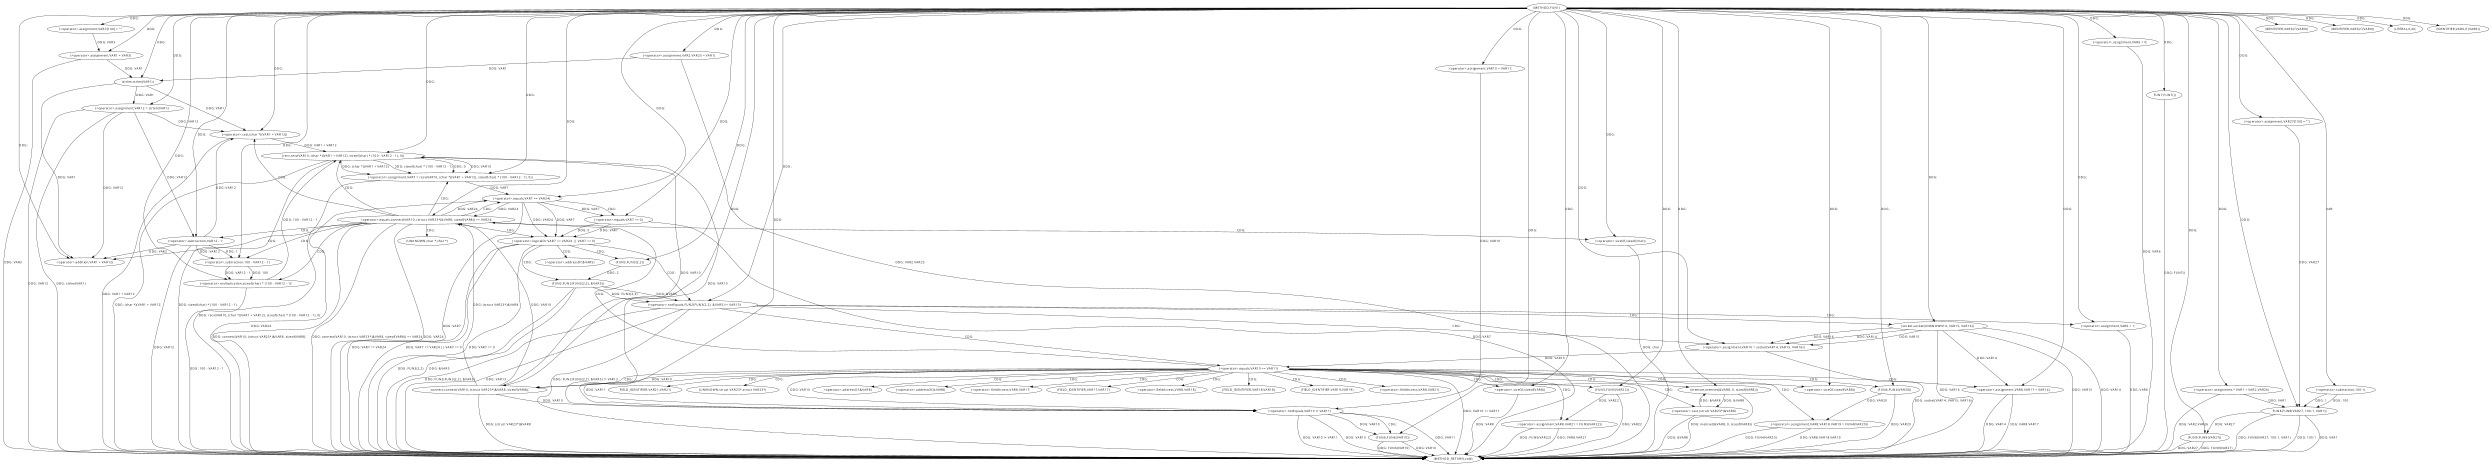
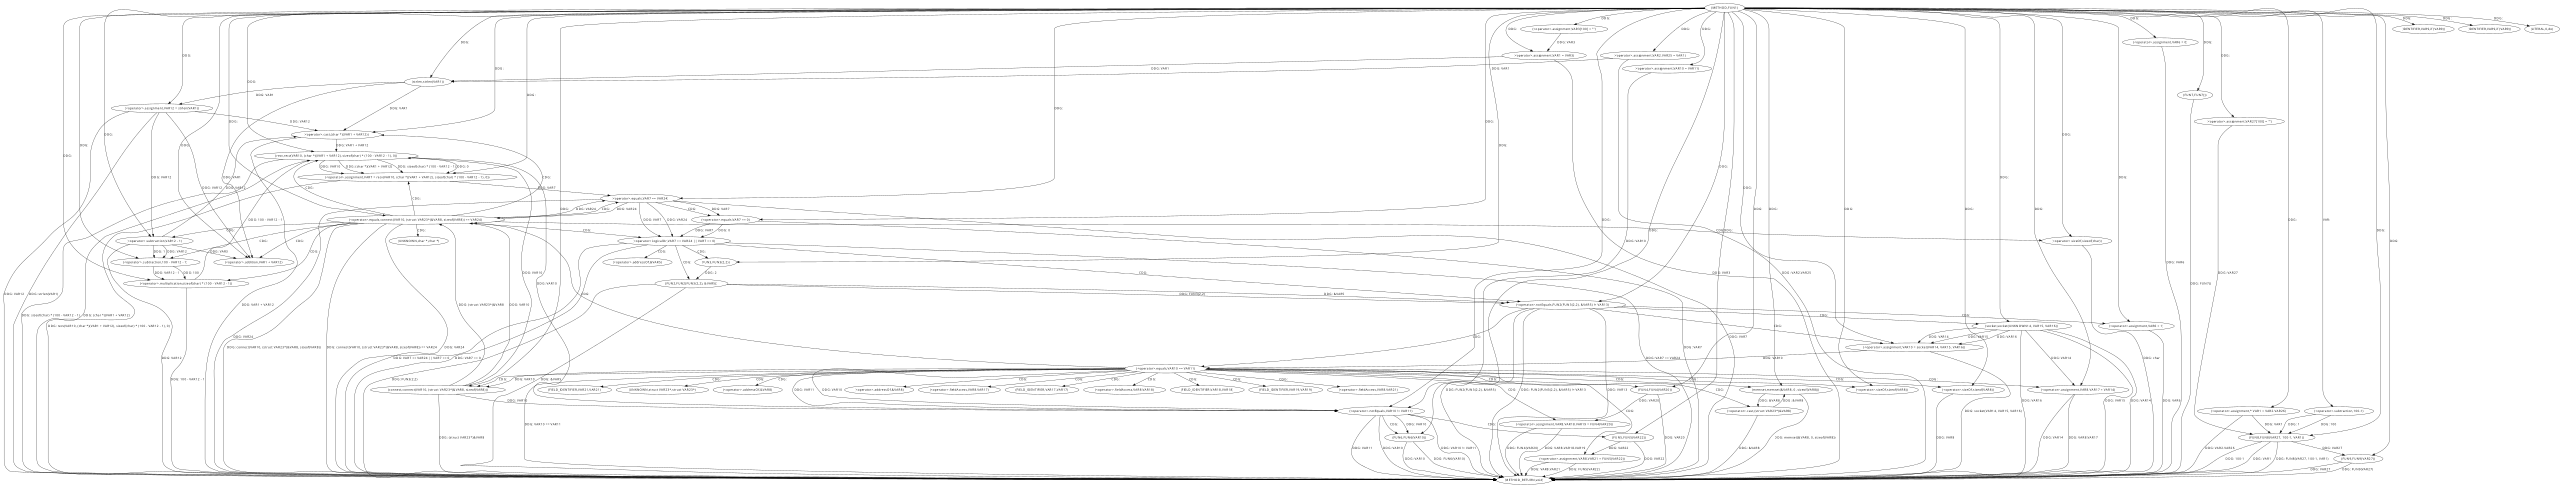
(2458, 29) -> none
(1492, 380) -> (1505, 431)
